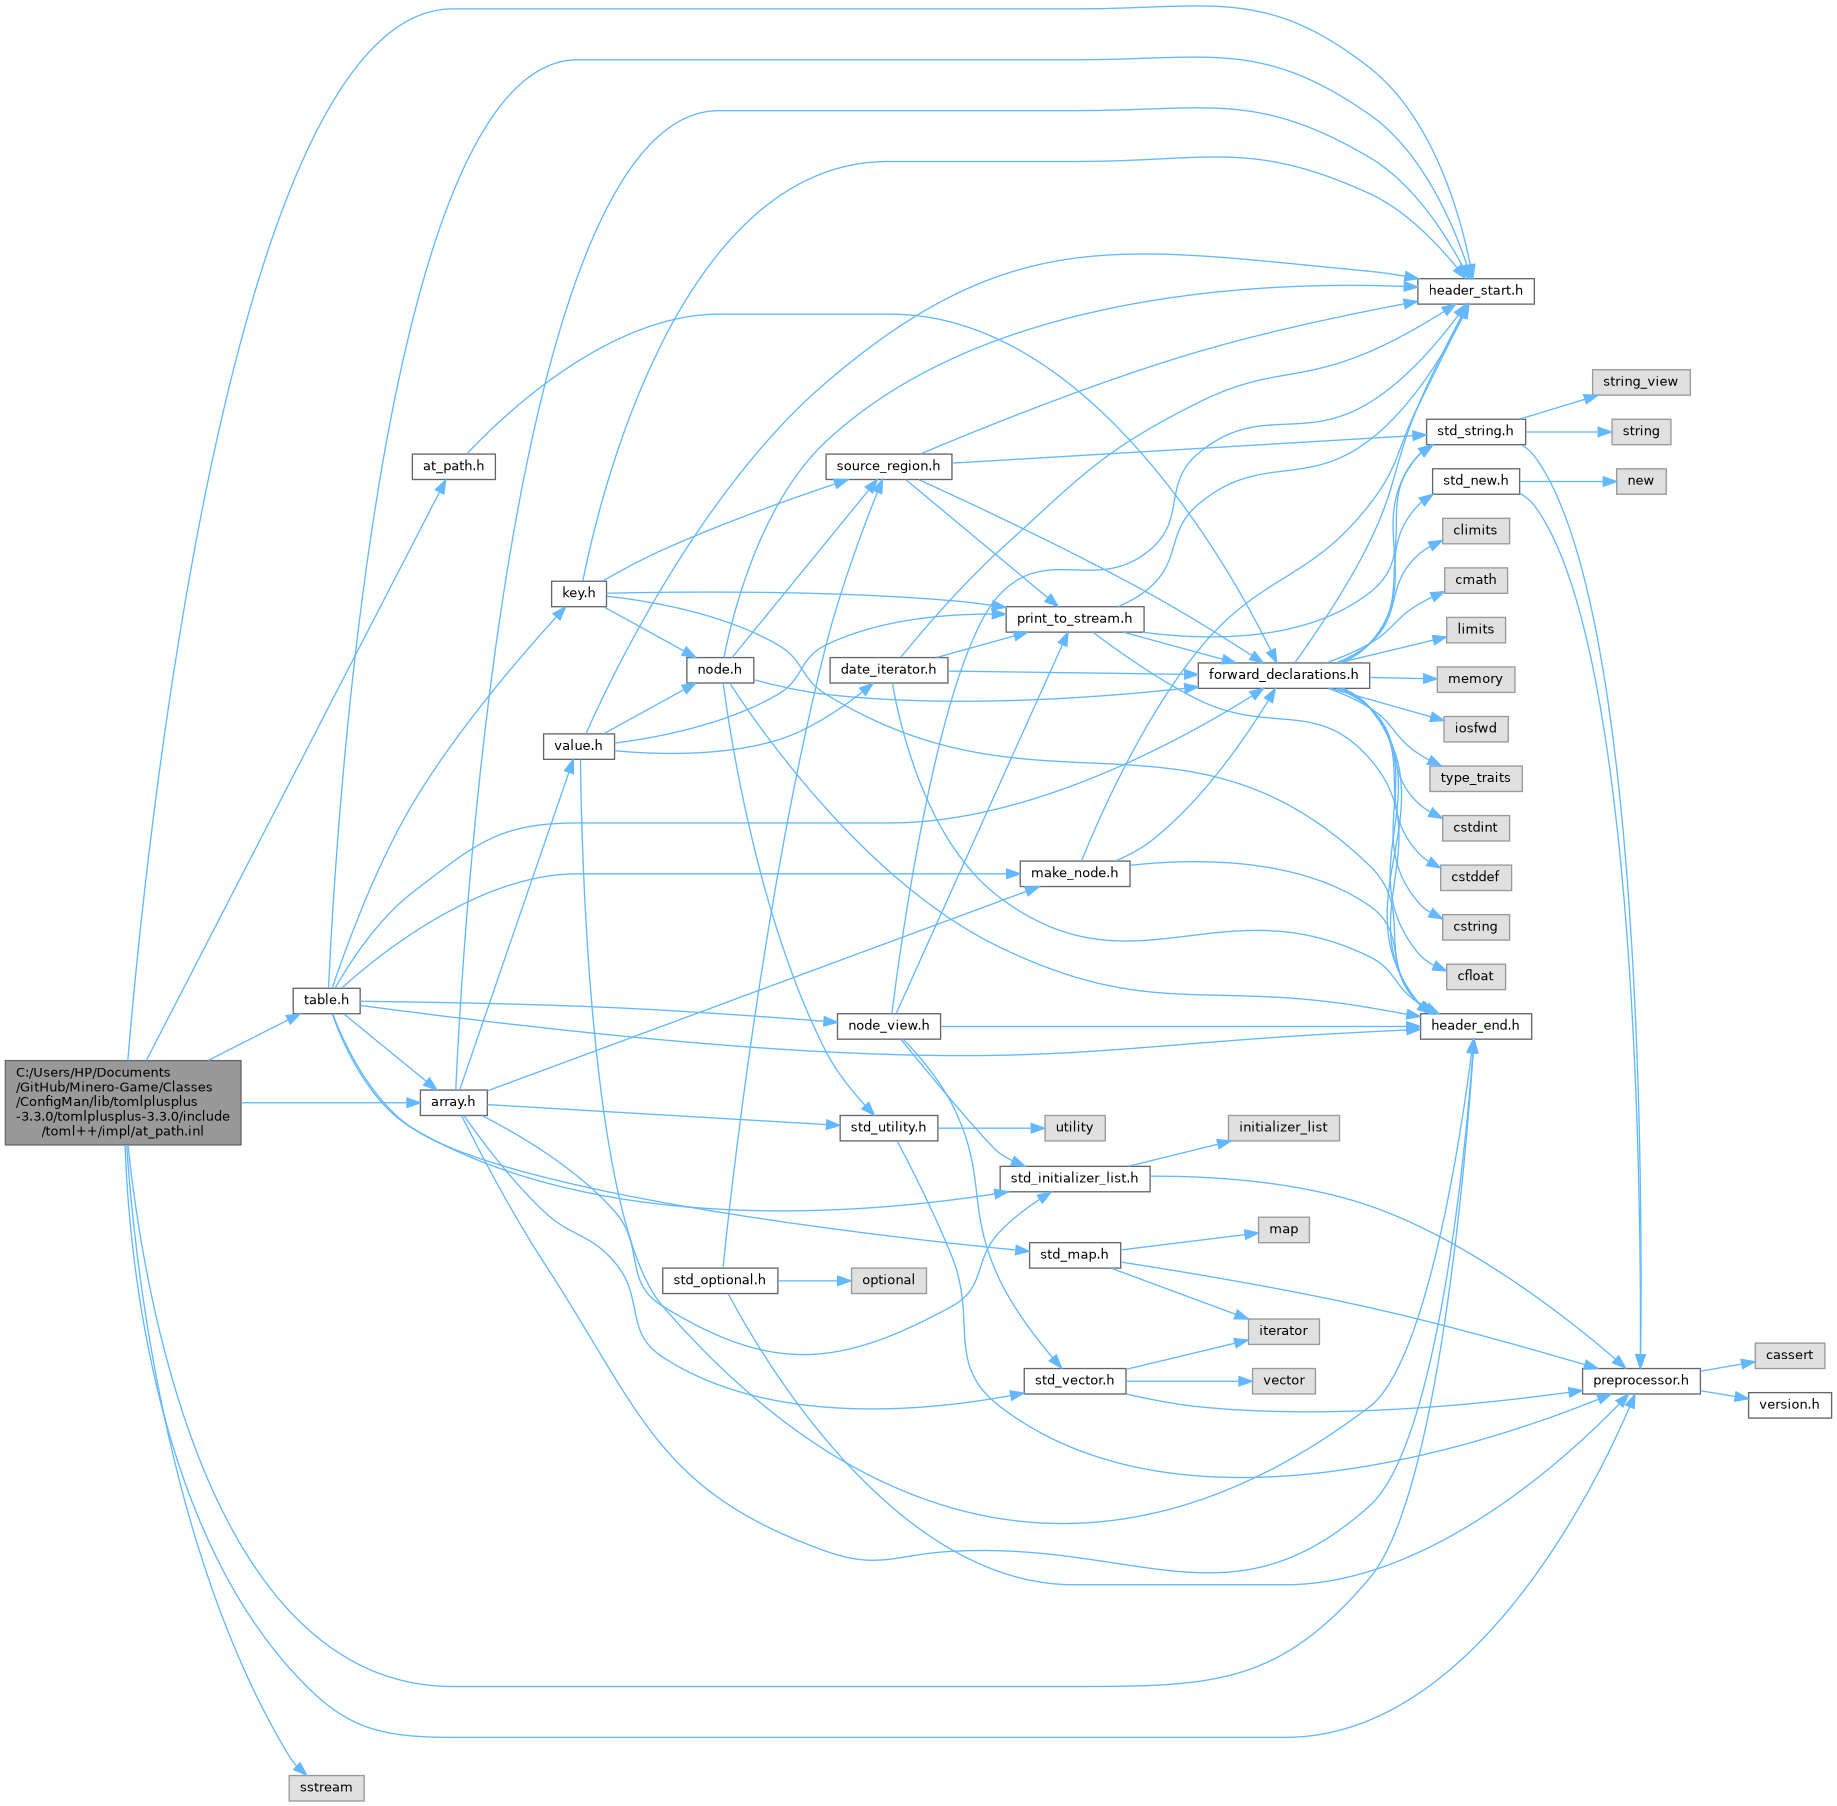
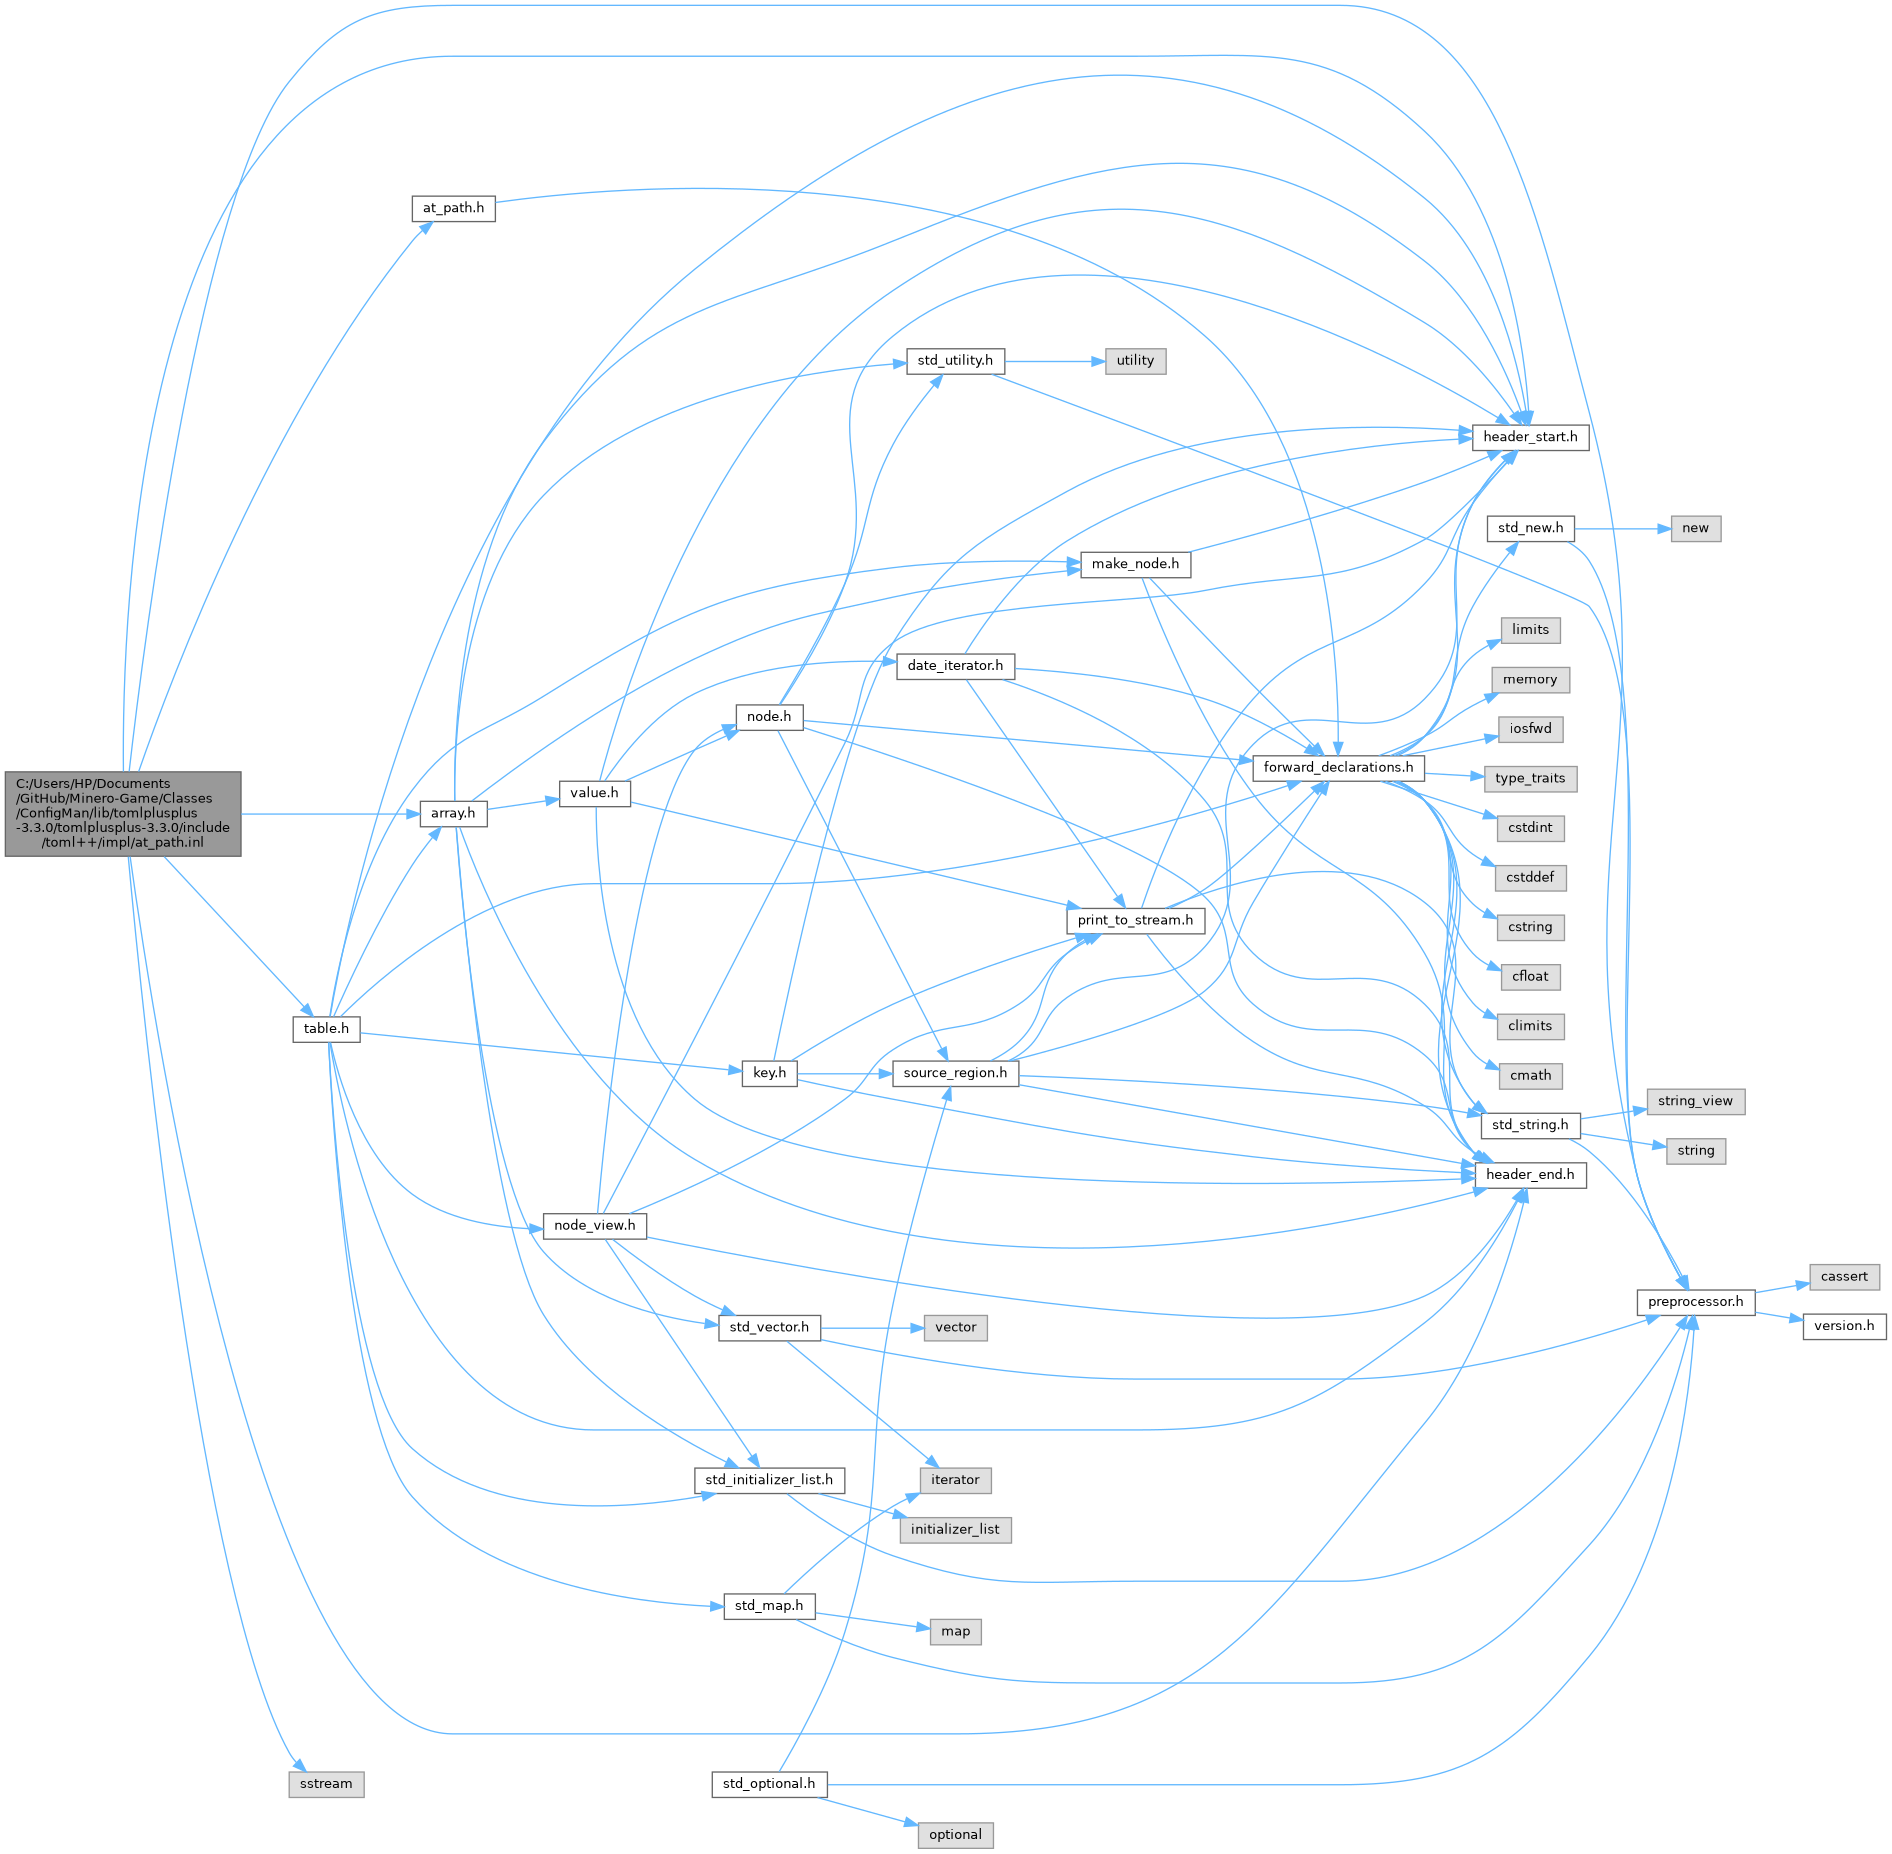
(648, 631) -> (630, 959)
none -> (1240, 1124)
